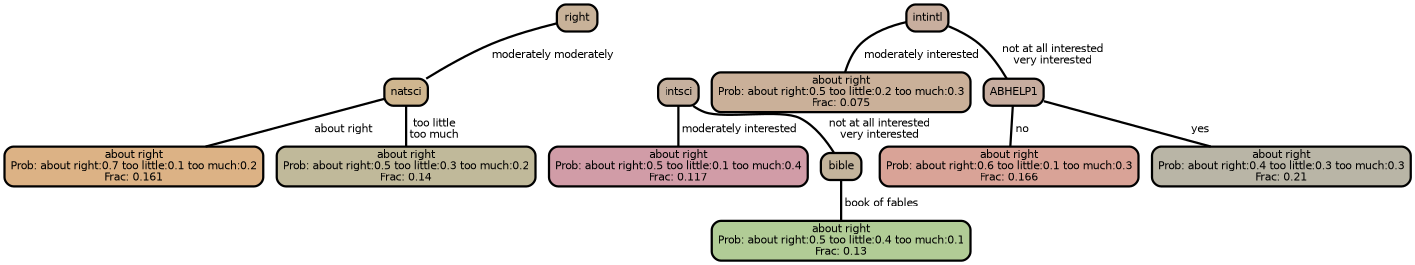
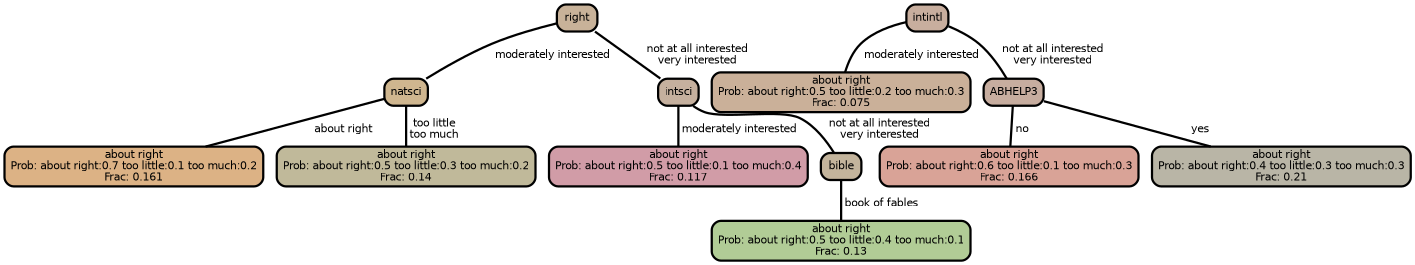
(551, 55) -> (551, 55)
none -> (628, 55)
(1014, 92) -> (1014, 92)
